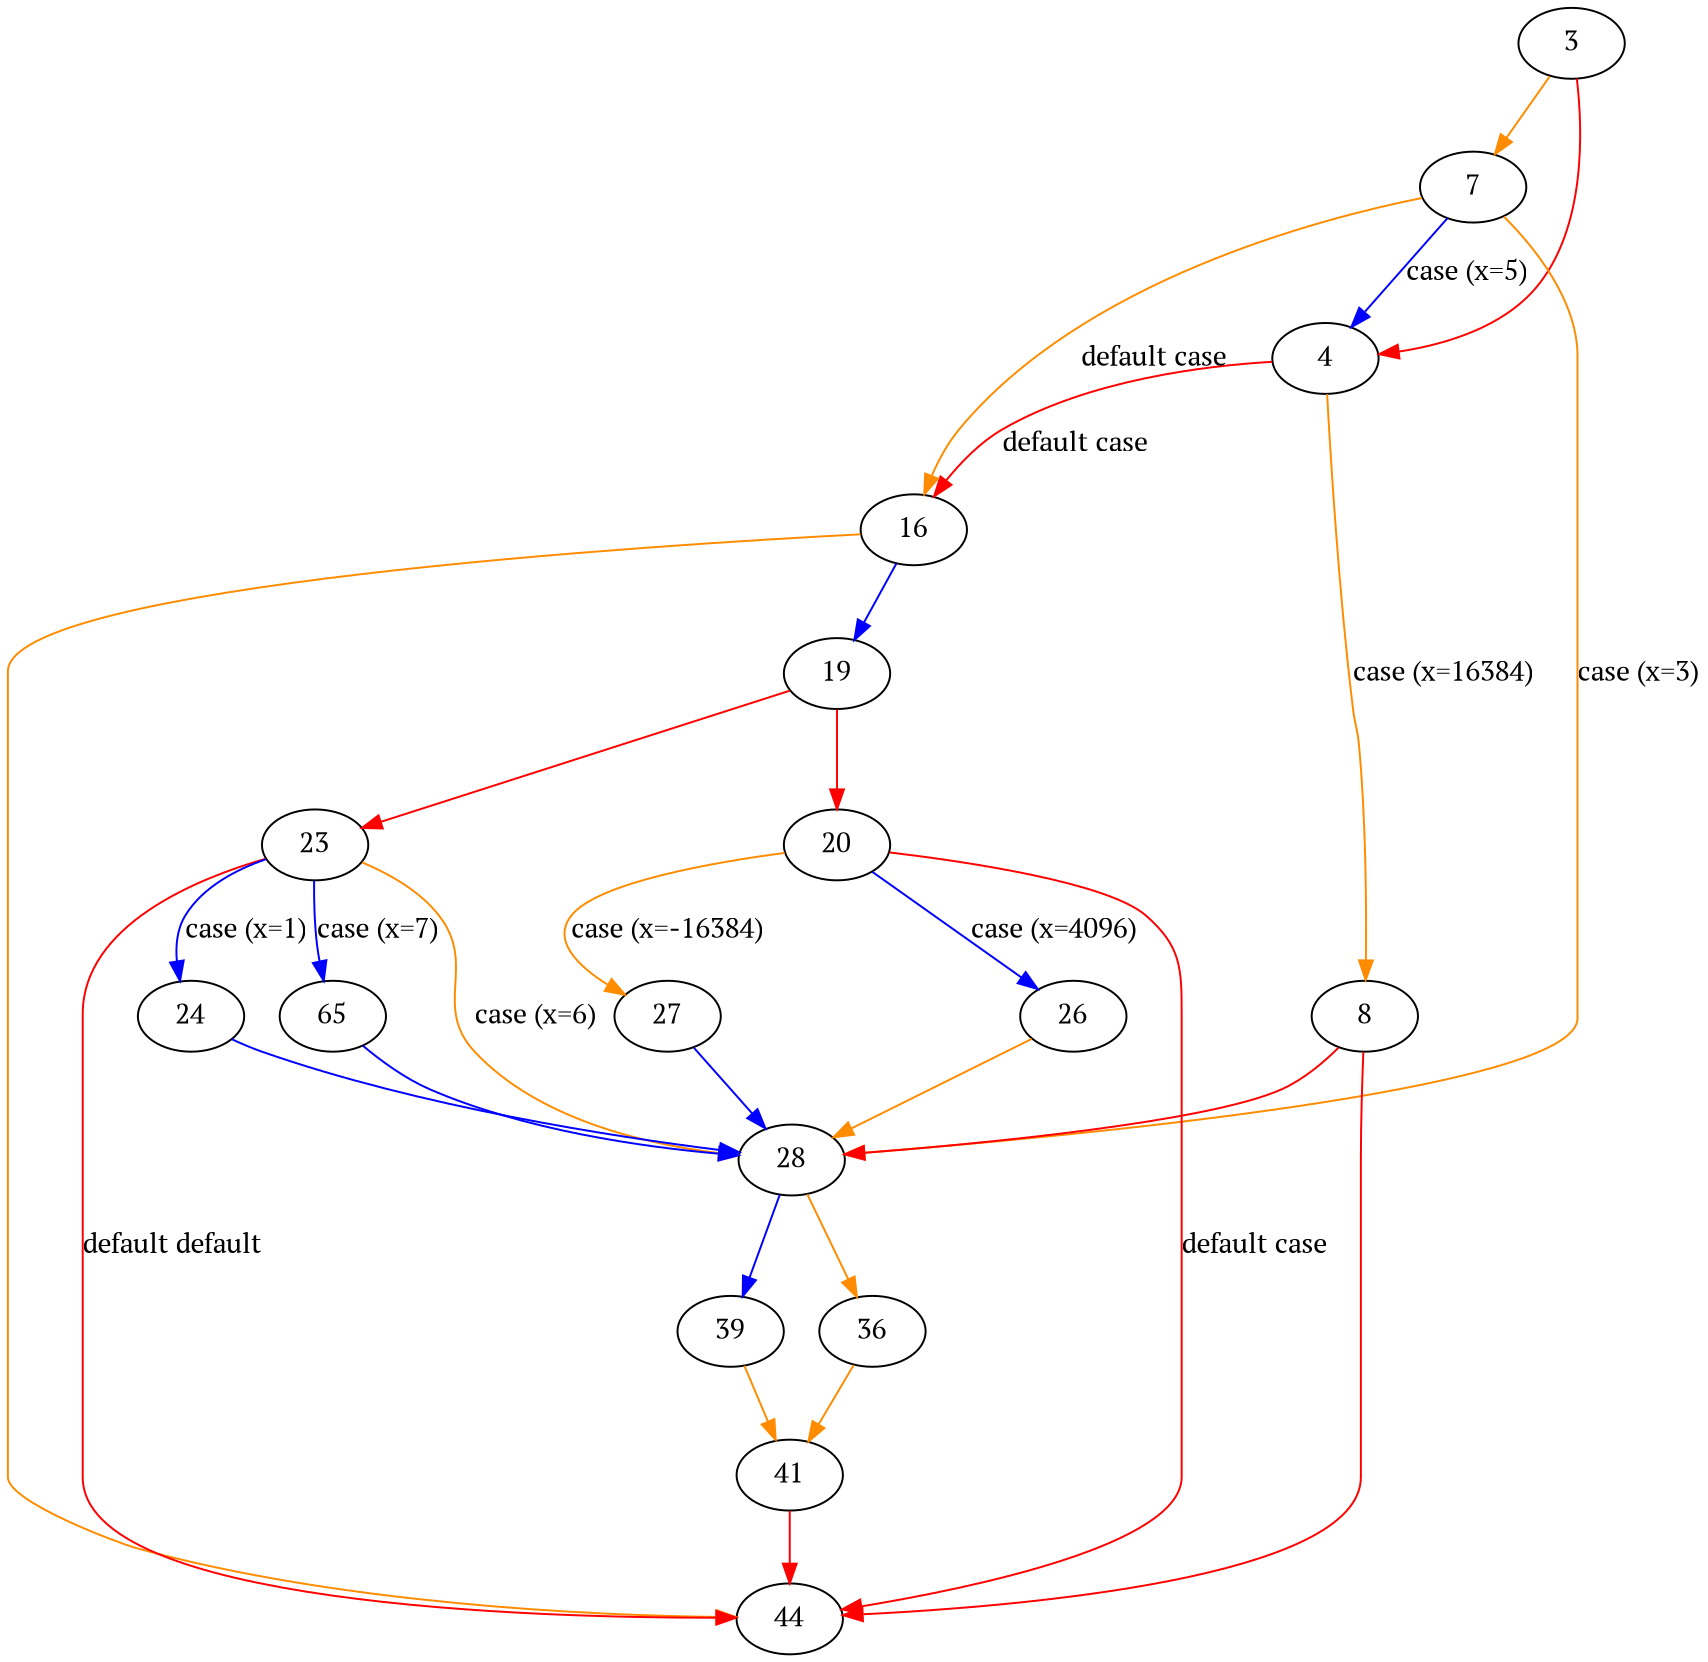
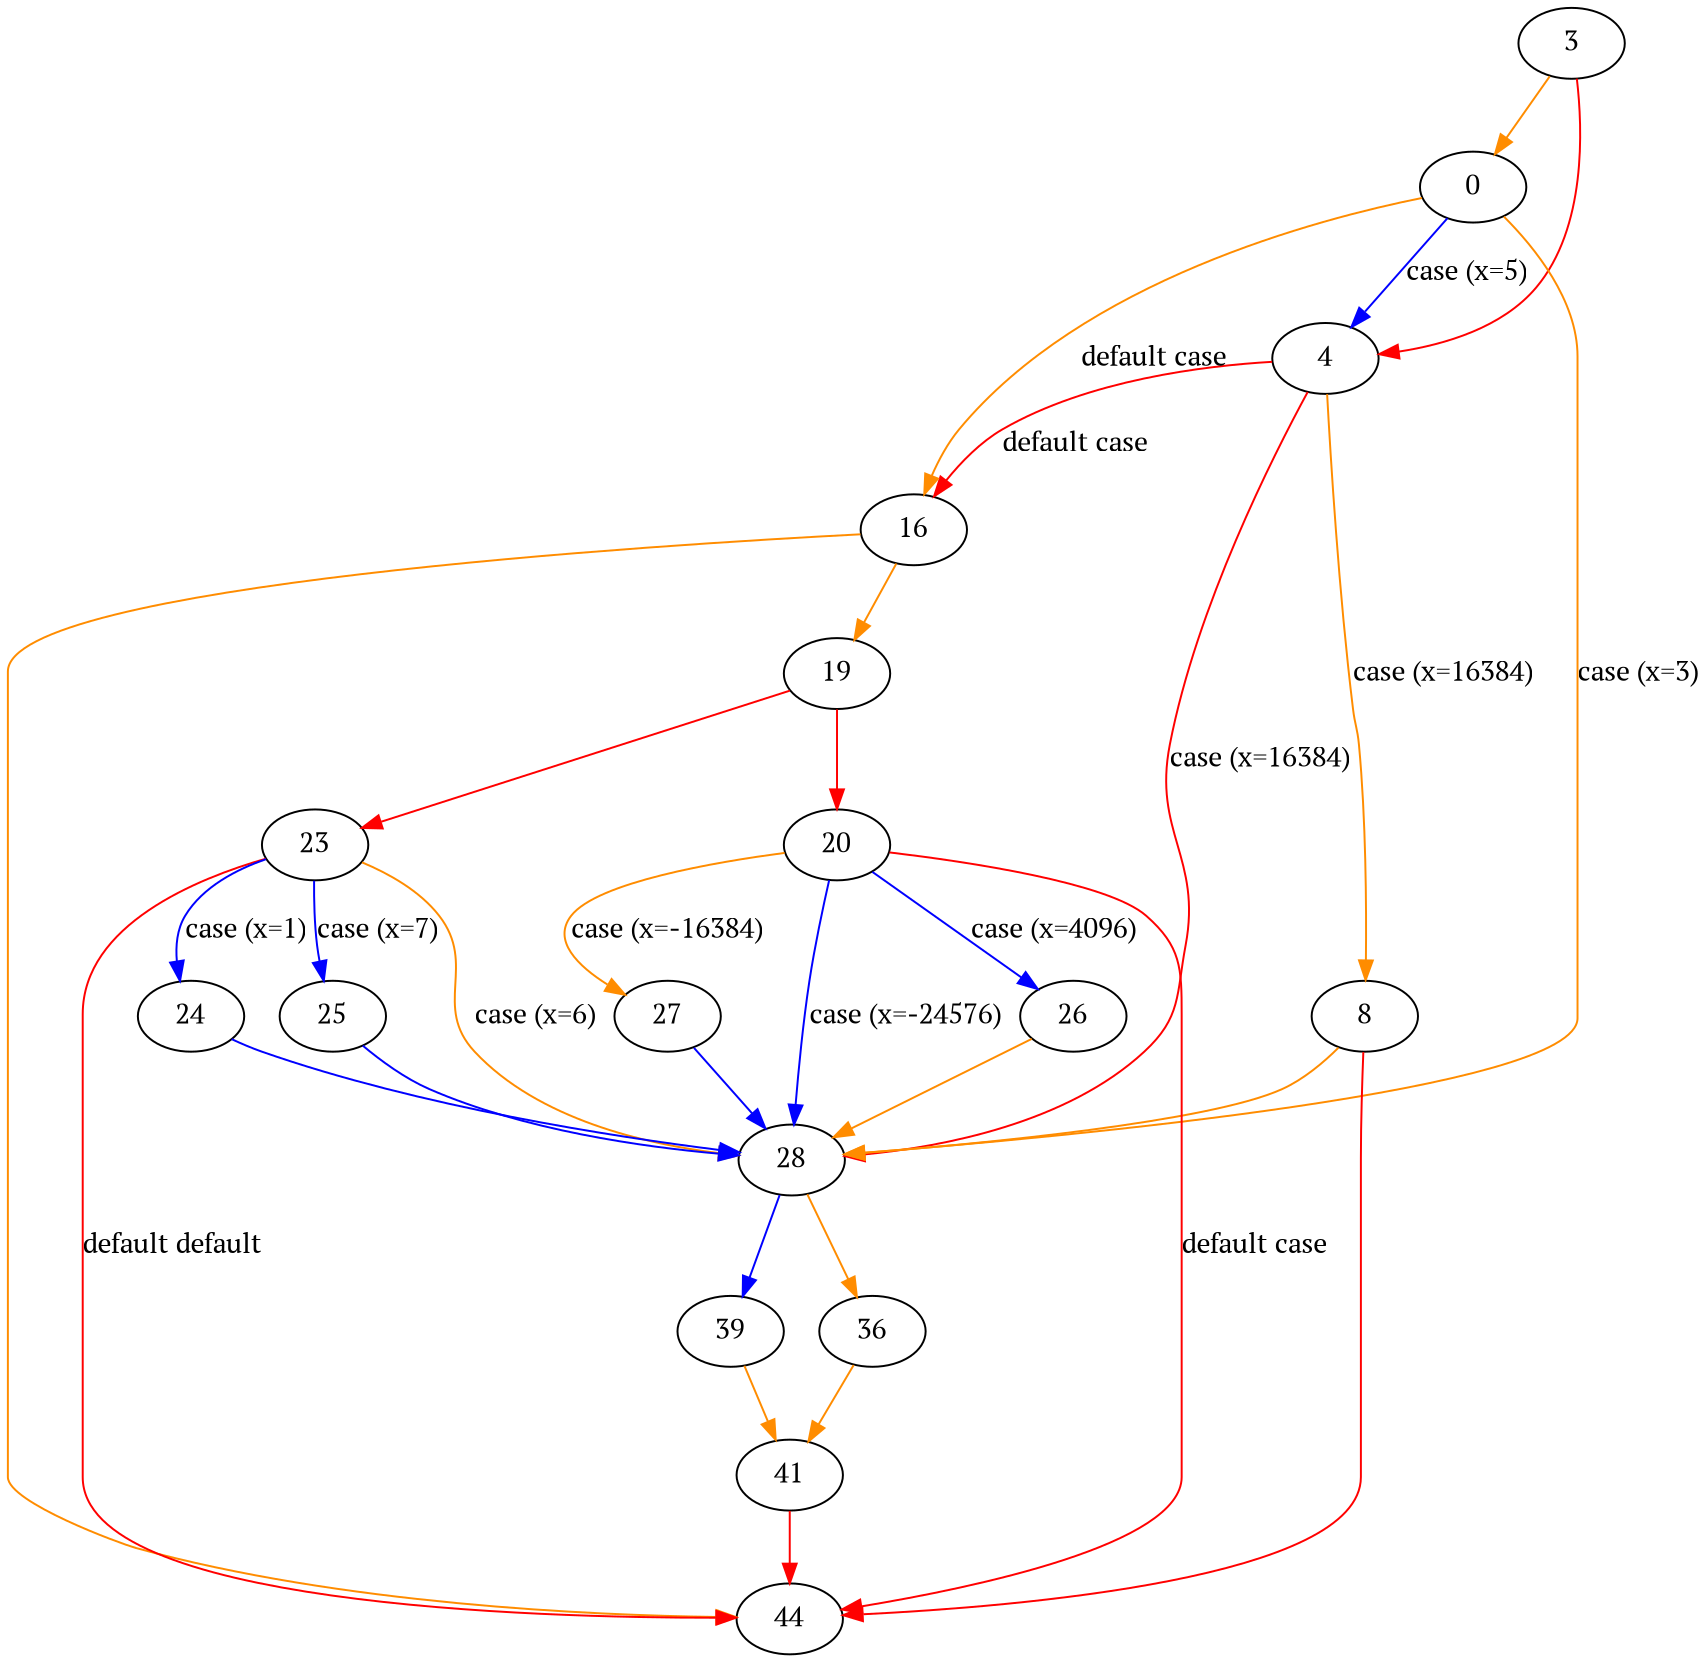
(1473, 187) -> (1473, 187)
(880, 593) -> (880, 593)
none -> (1183, 864)
none -> (808, 992)
(333, 1016) -> (333, 1016)
(1110, 1127) -> (1110, 1127)
